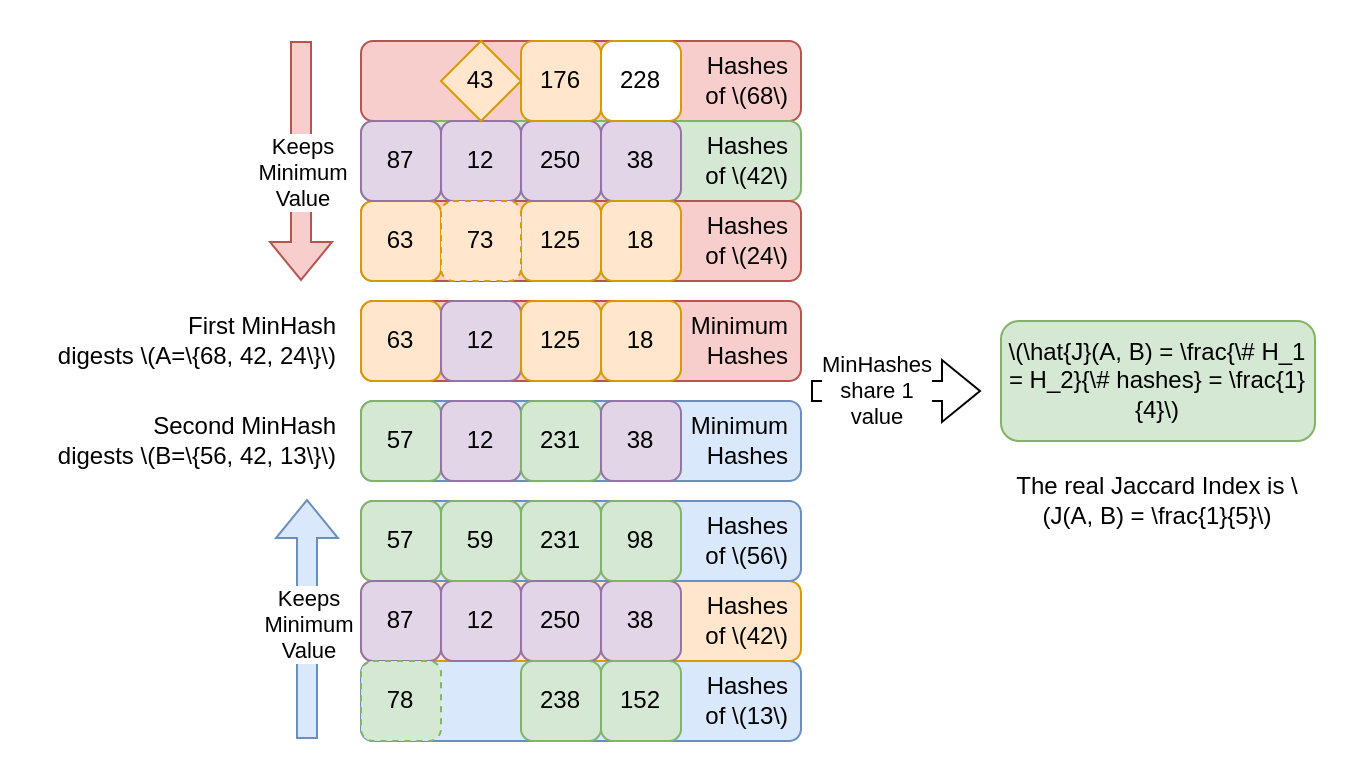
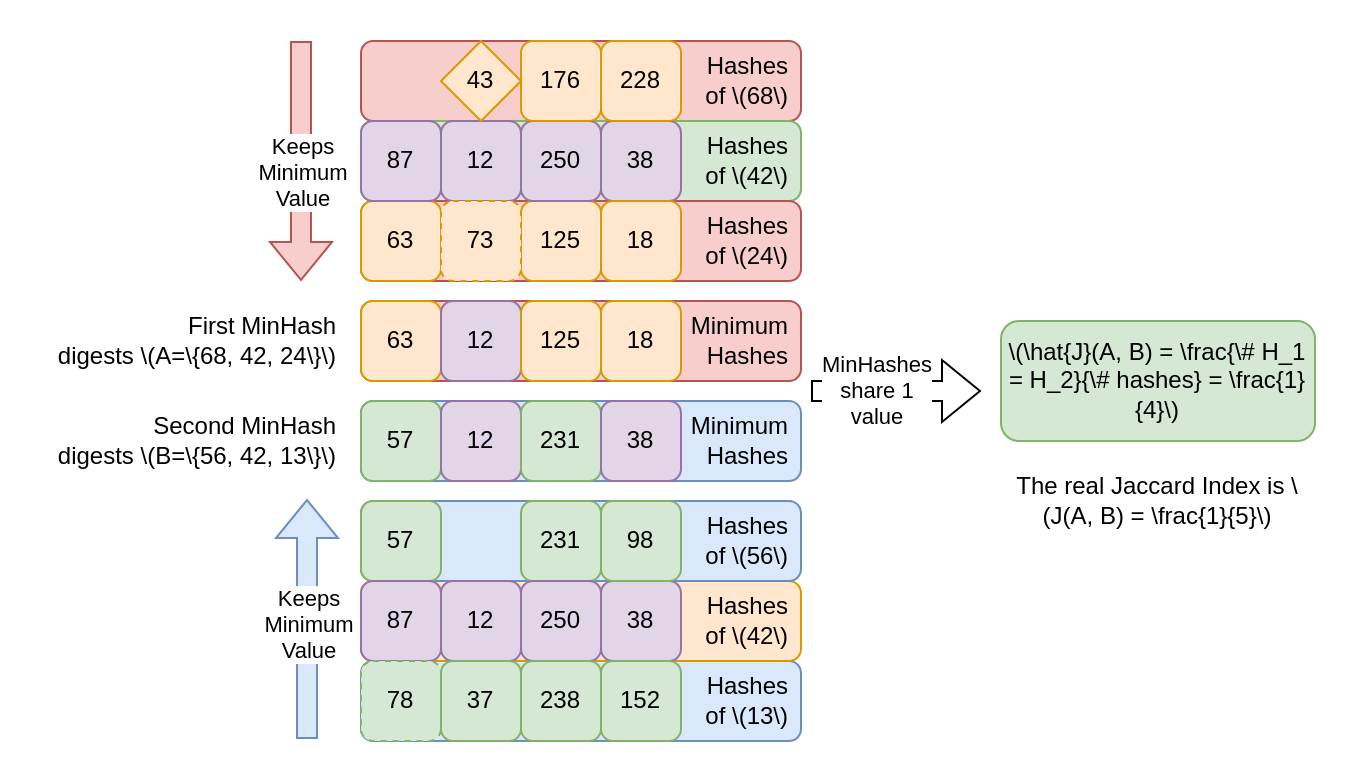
(641, 81) -> (641, 81)
(481, 541) -> none
none -> (481, 701)
